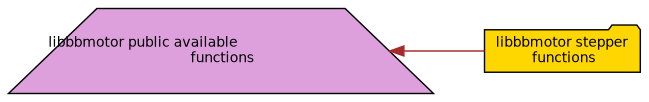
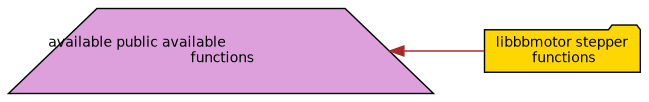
(221, 51) -> (221, 51)
